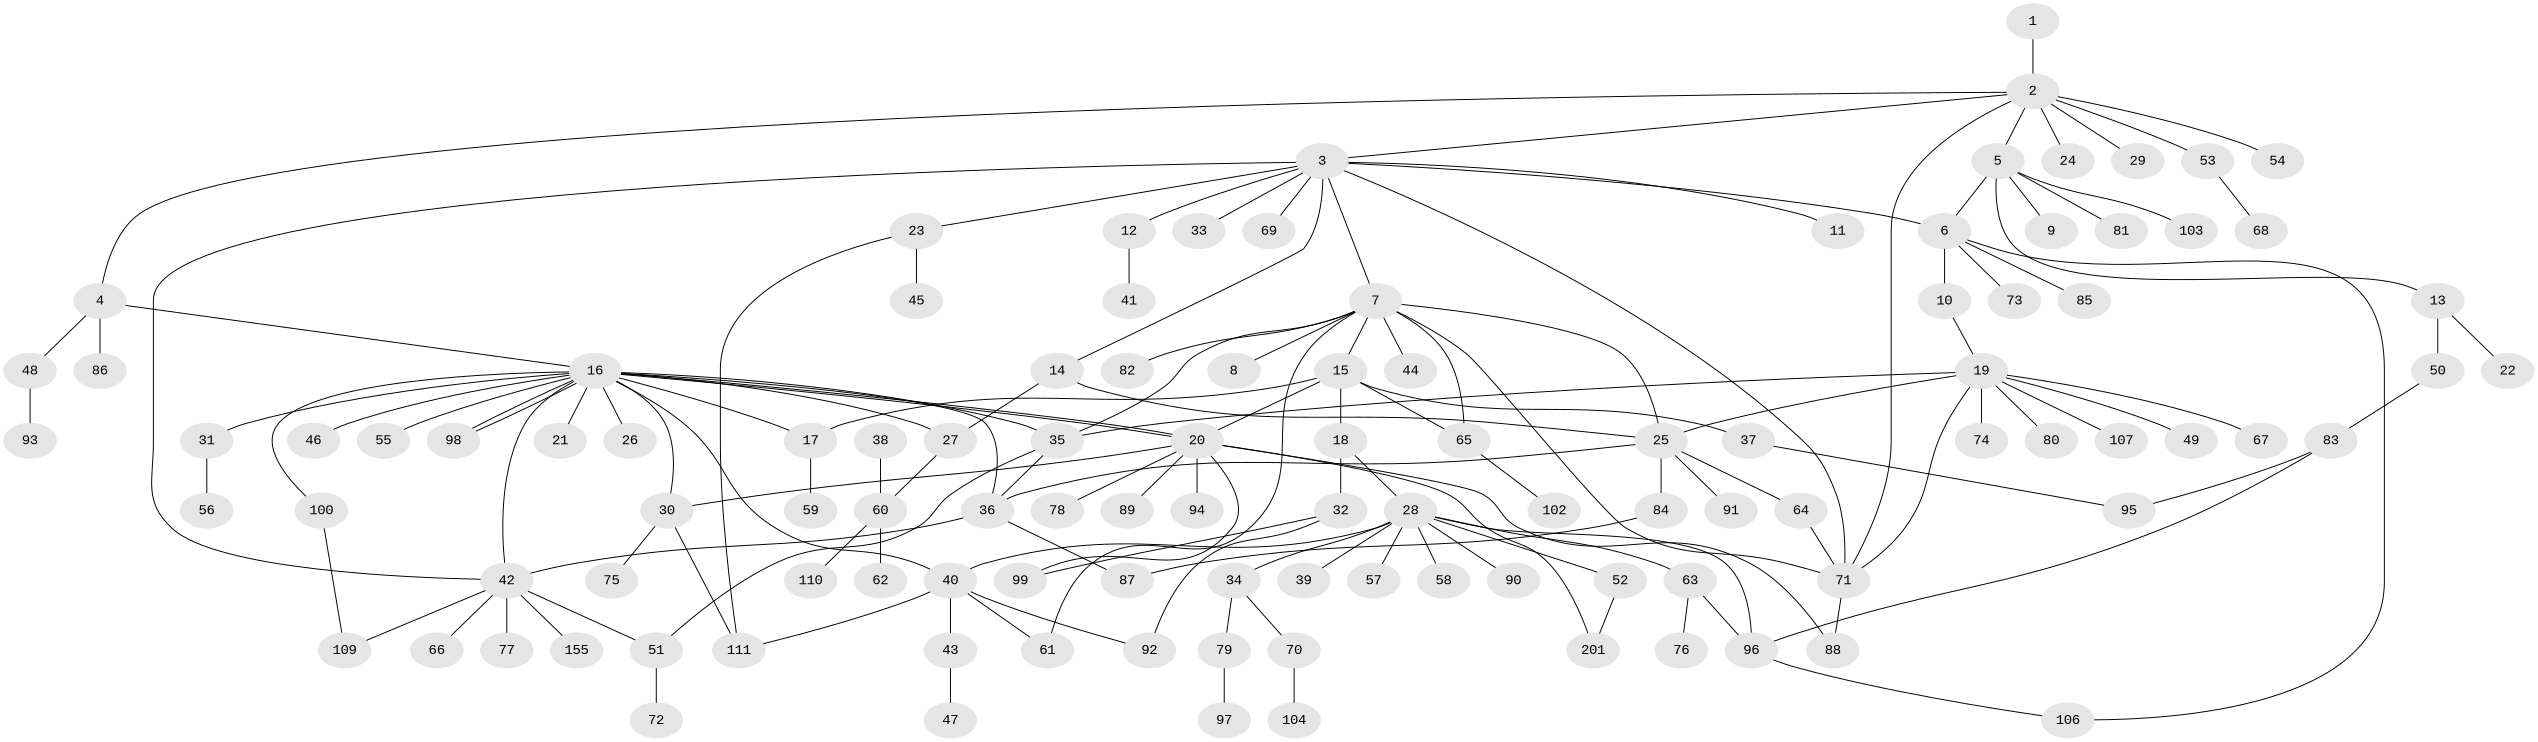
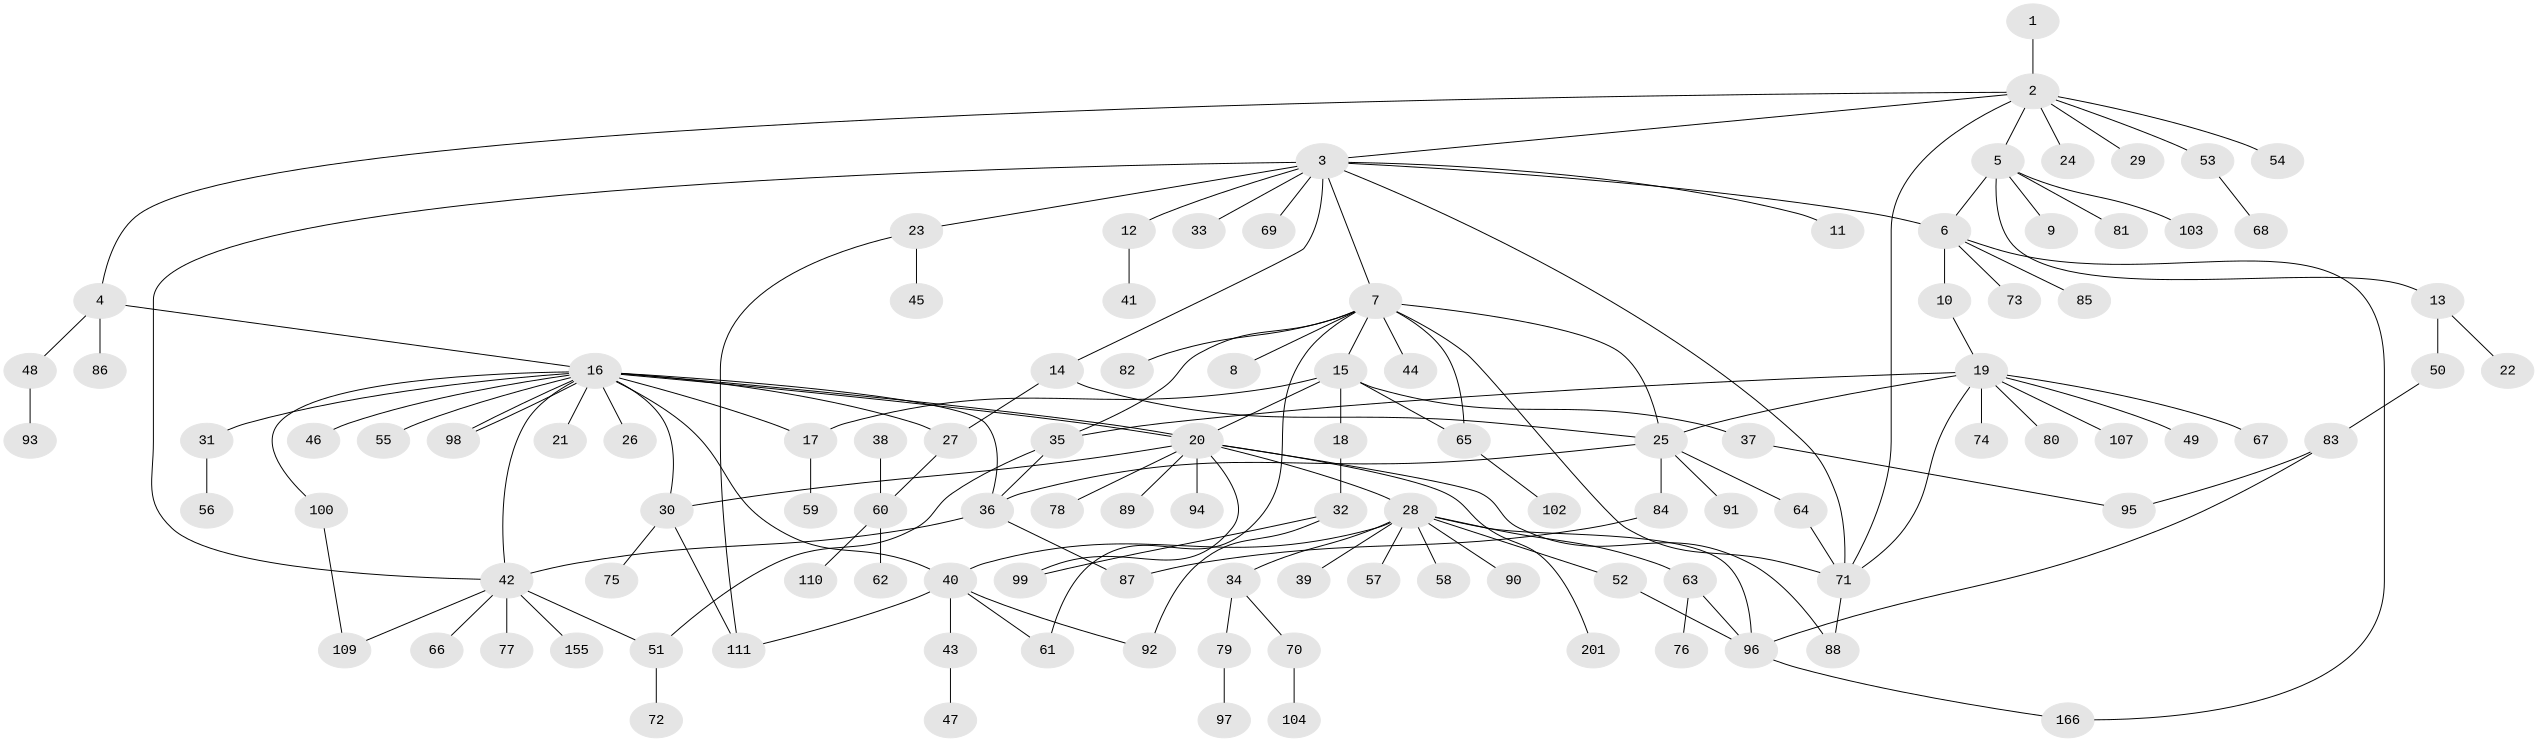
(831, 389) -> none
(1380, 480) -> (1307, 470)
(1607, 616) -> (1679, 612)
(2068, 720) -> (2068, 720)
